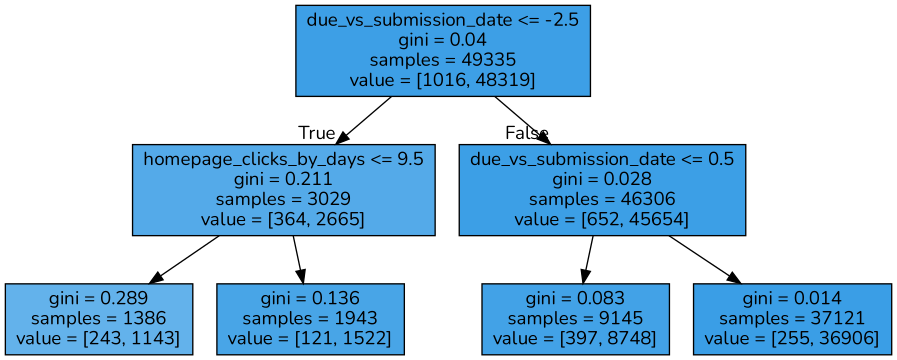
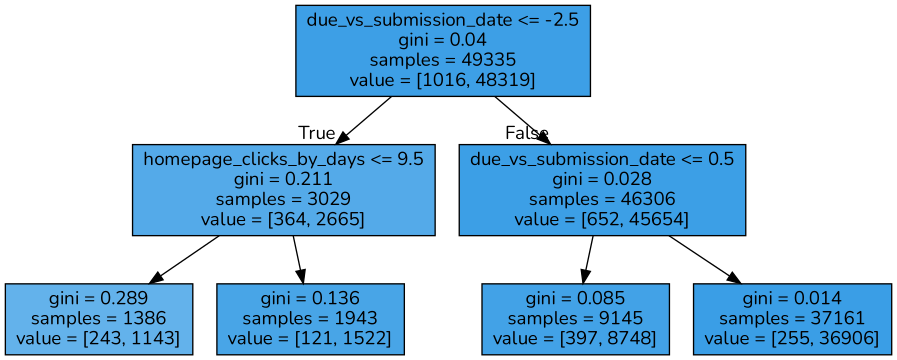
(576, 319) -> (576, 319)
(793, 319) -> (793, 319)
